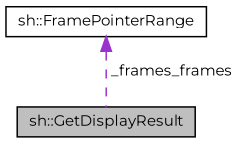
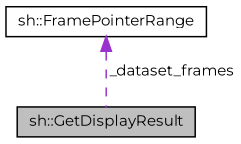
(171, 72) -> (171, 72)
